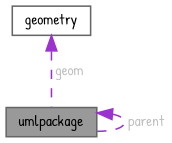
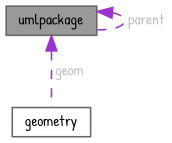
(51, 79) -> (51, 79)
